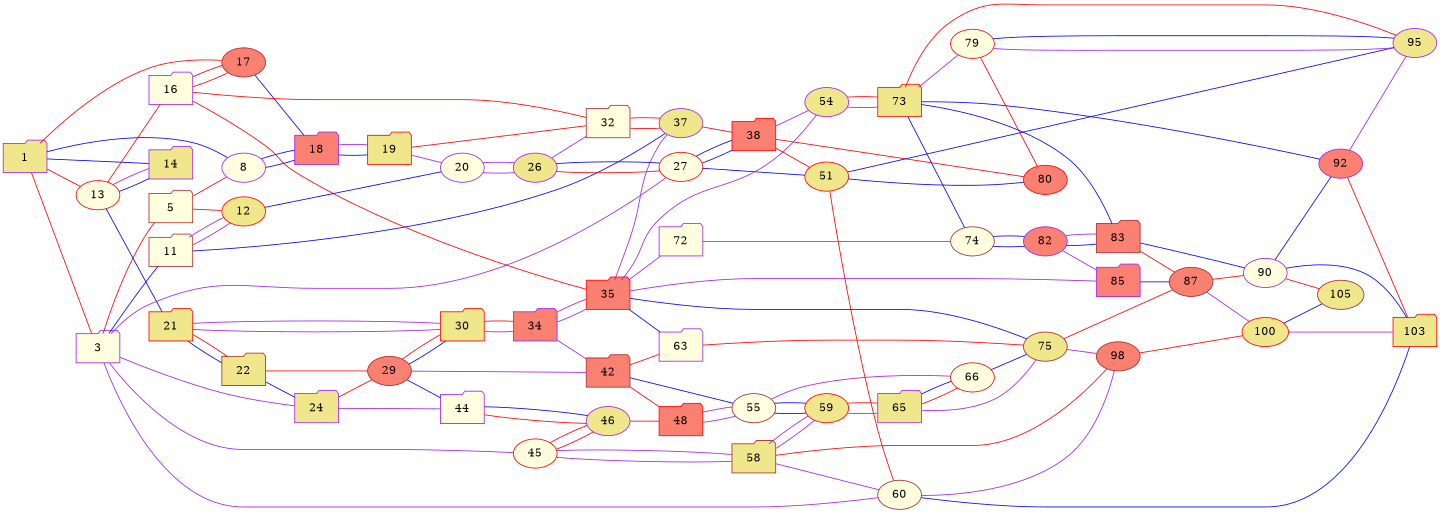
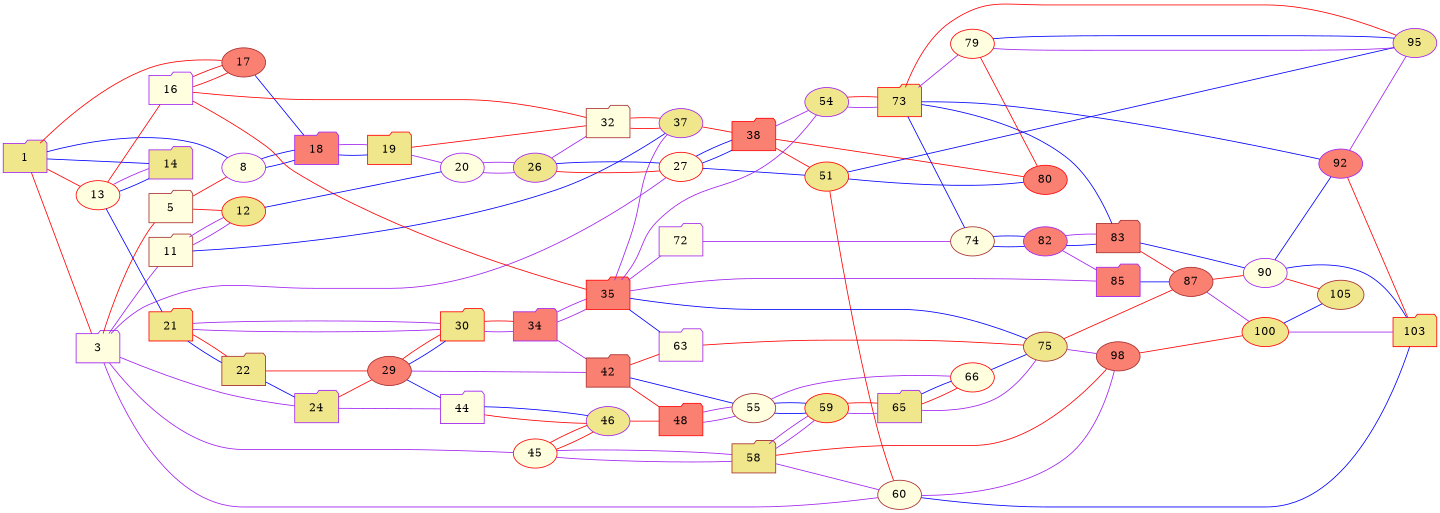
(133, 300) -> (133, 300)
